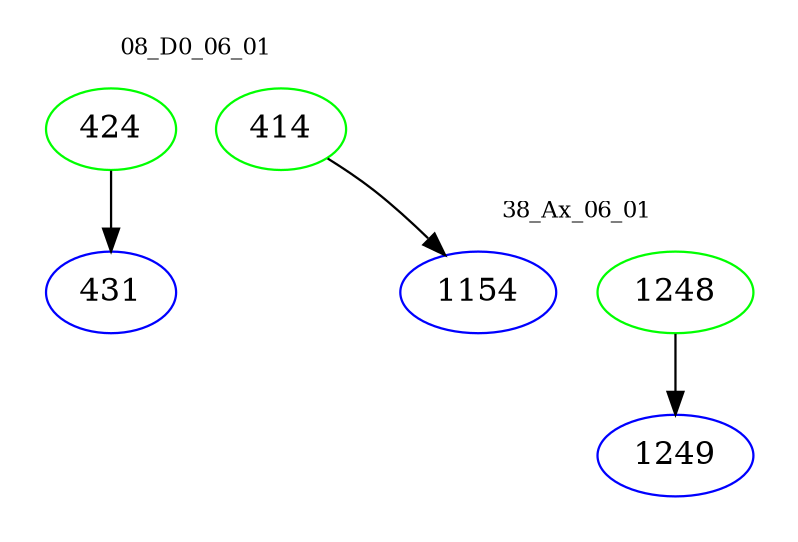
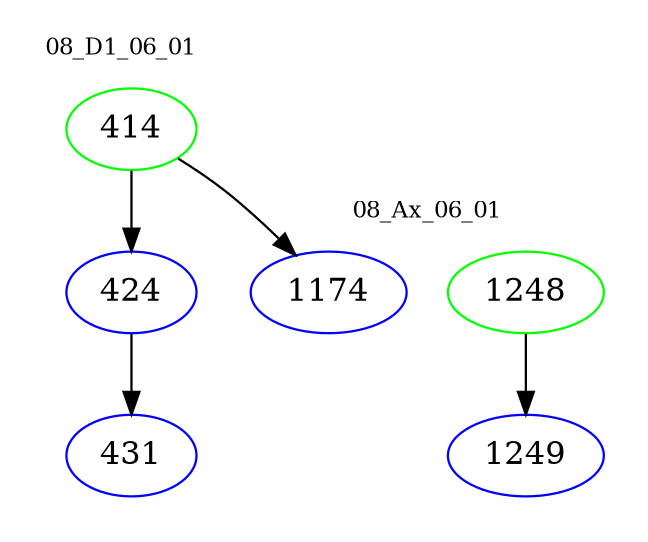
(196, 49) -> (121, 49)
(111, 129) -> (131, 292)
none -> (131, 200)
(577, 212) -> (427, 212)
(478, 292) -> (329, 292)
